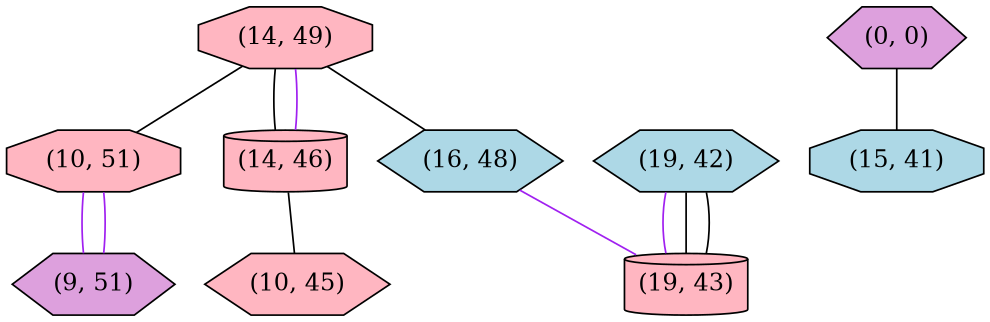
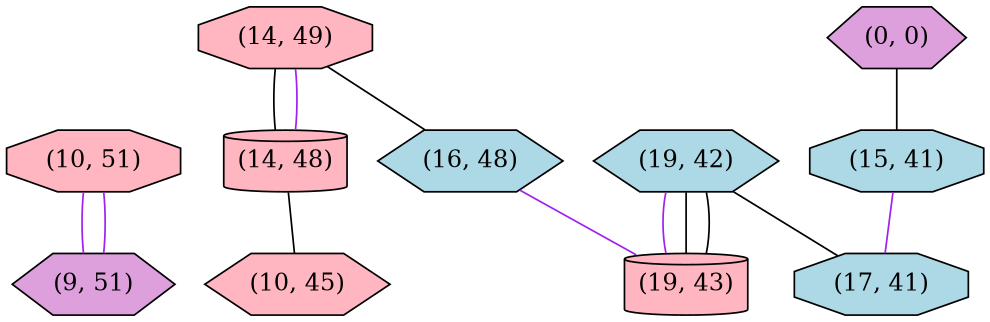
(189, 99) -> none
(285, 161) -> (285, 161)
none -> (881, 284)
